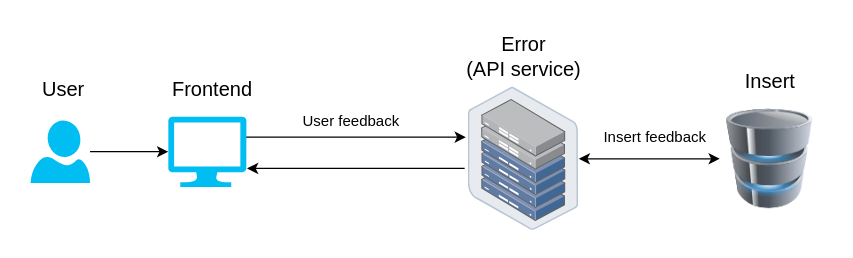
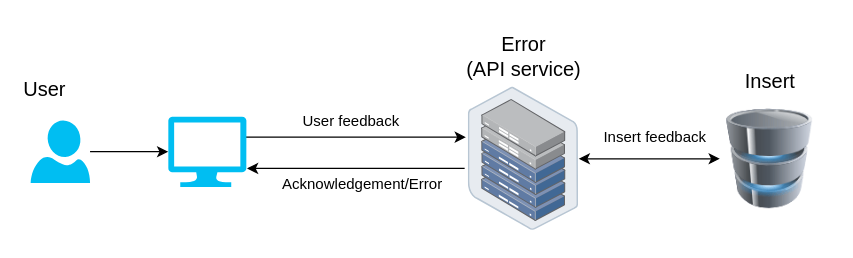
(63, 90) -> (44, 90)
(212, 90) -> none
none -> (362, 184)
